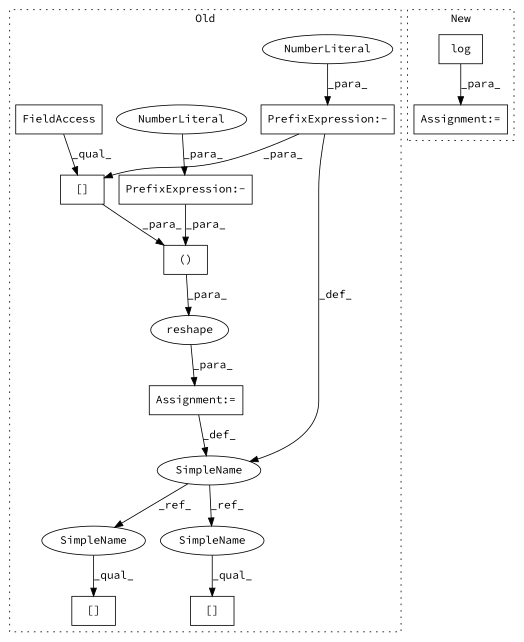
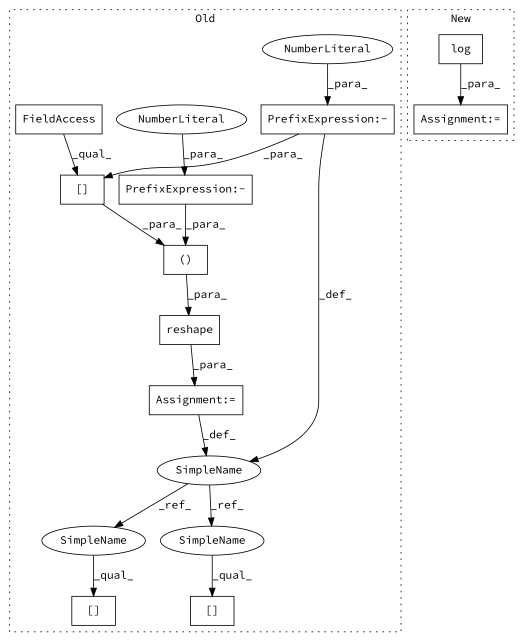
(190, 330) -> (190, 330)
